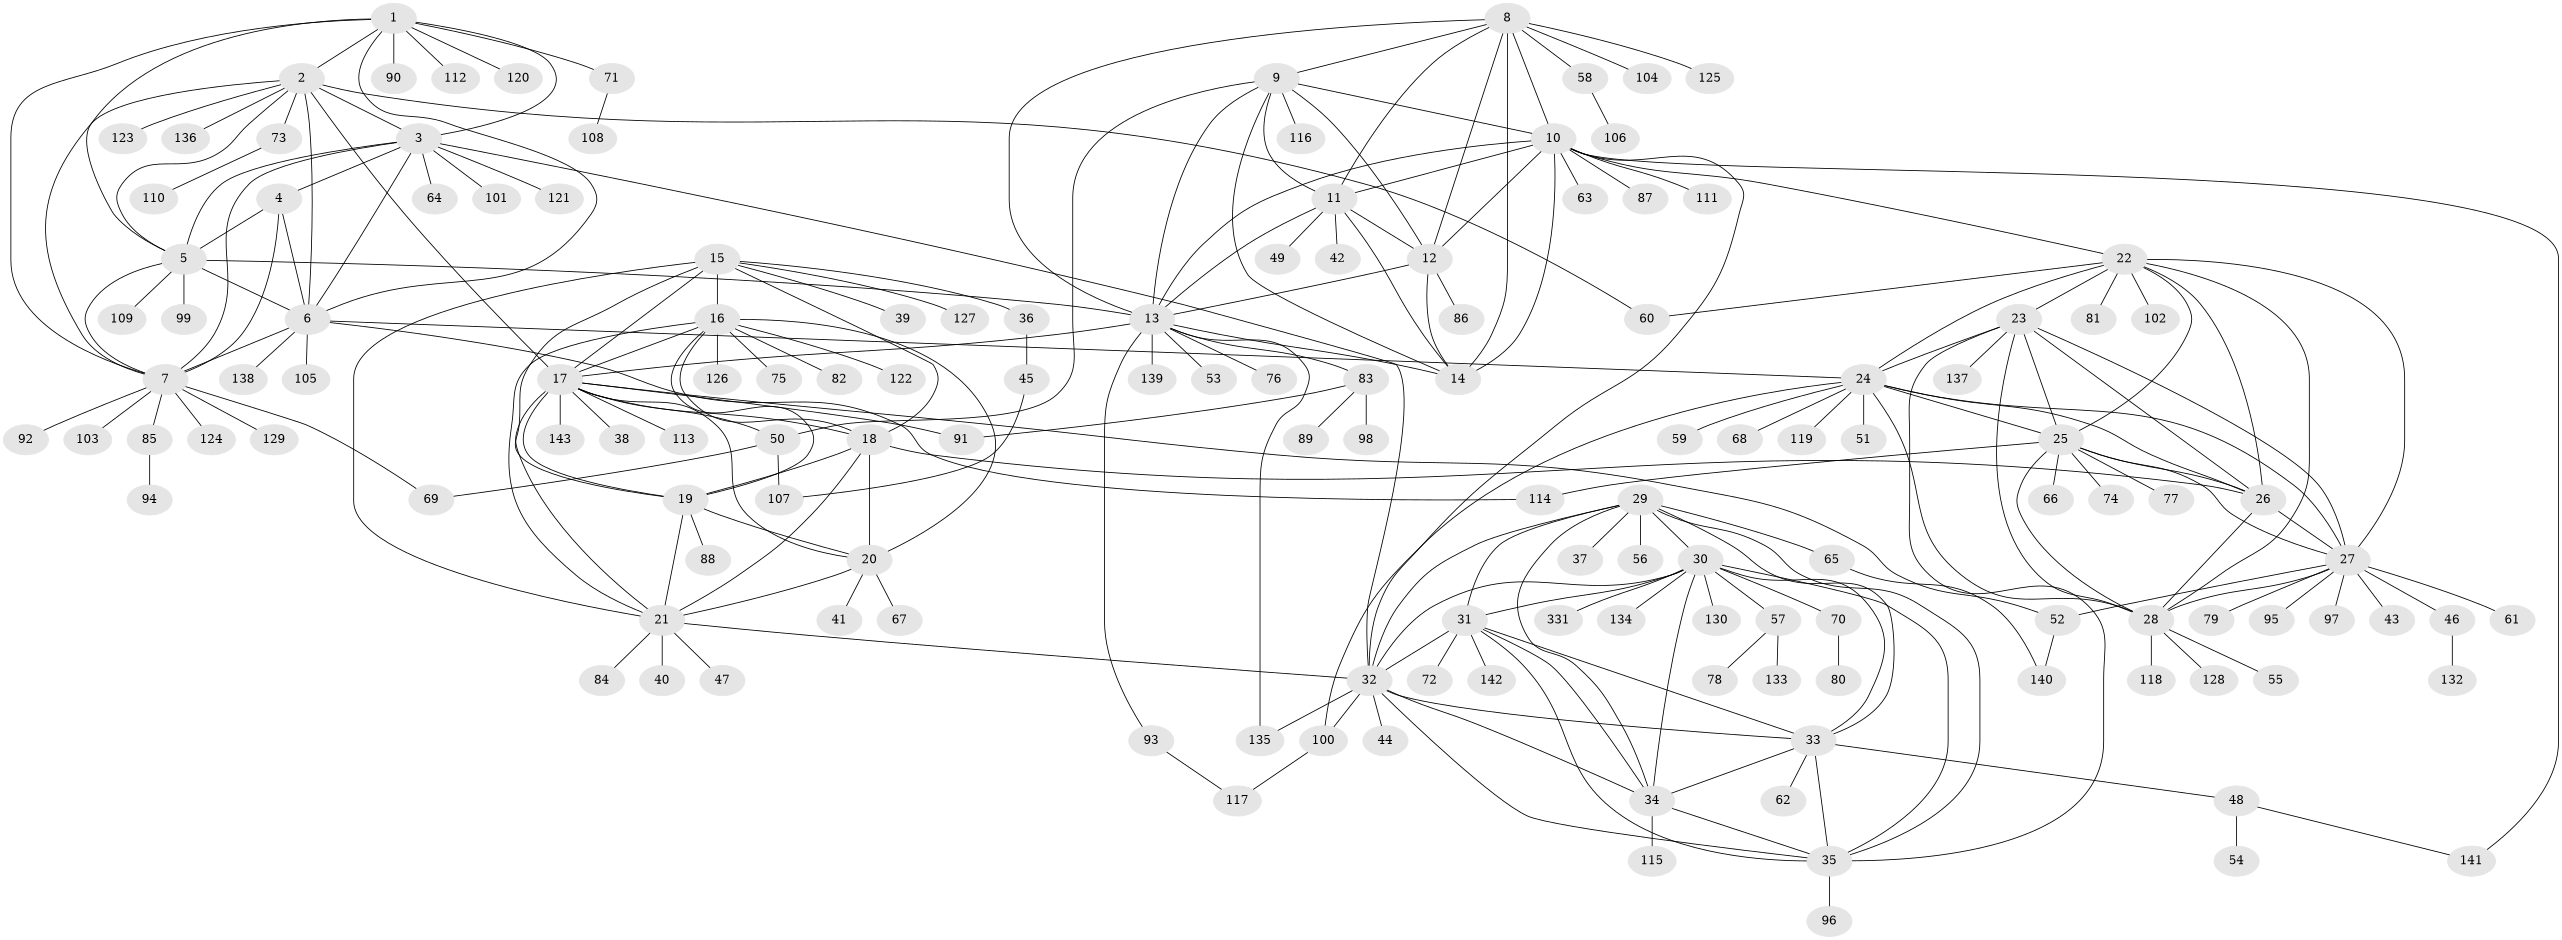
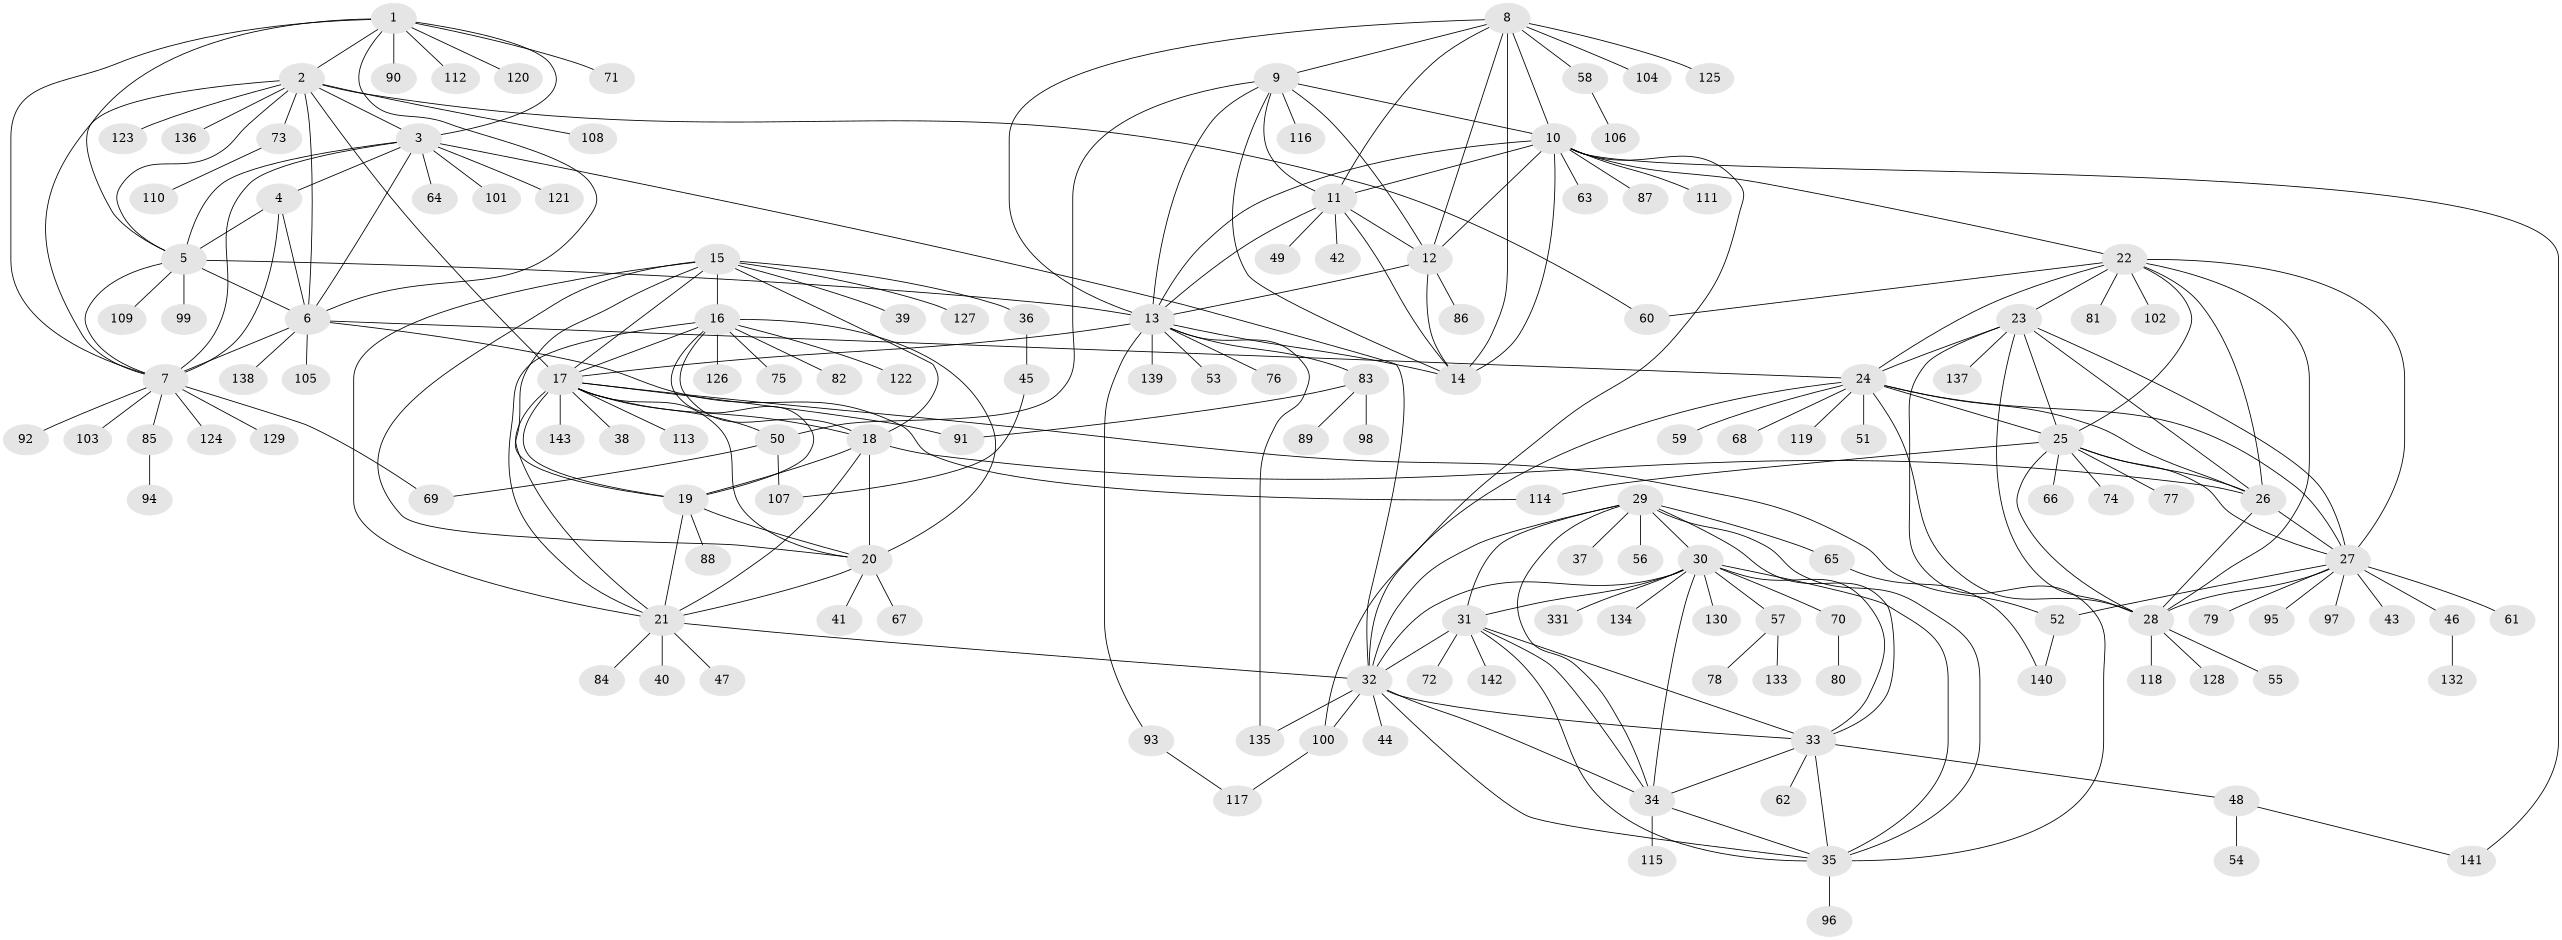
(602, 109) -> (446, 110)
none -> (401, 515)
